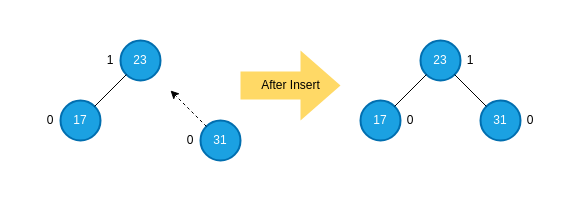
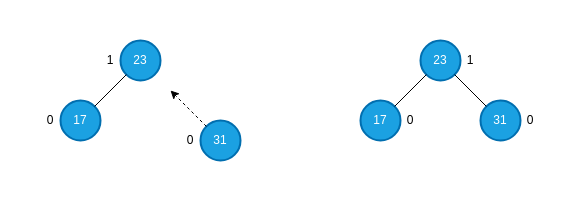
(291, 86) -> none
